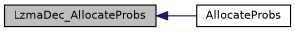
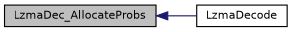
(244, 16) -> (242, 16)
